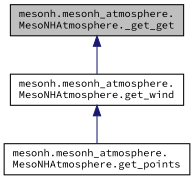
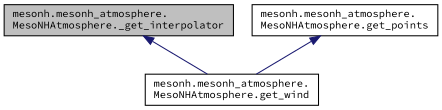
(97, 20) -> (119, 20)
(97, 130) -> (284, 58)
